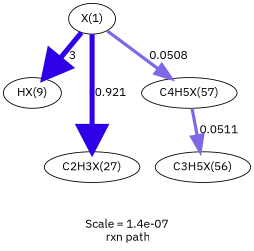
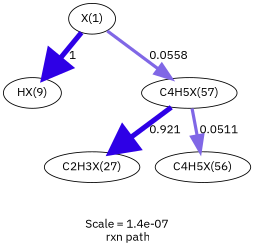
(72, 56) -> (72, 56)
(168, 56) -> (168, 56)
(92, 80) -> (151, 122)
(203, 167) -> (203, 167)
